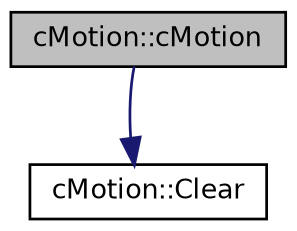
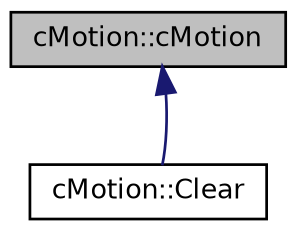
(130, 102) -> (166, 130)
